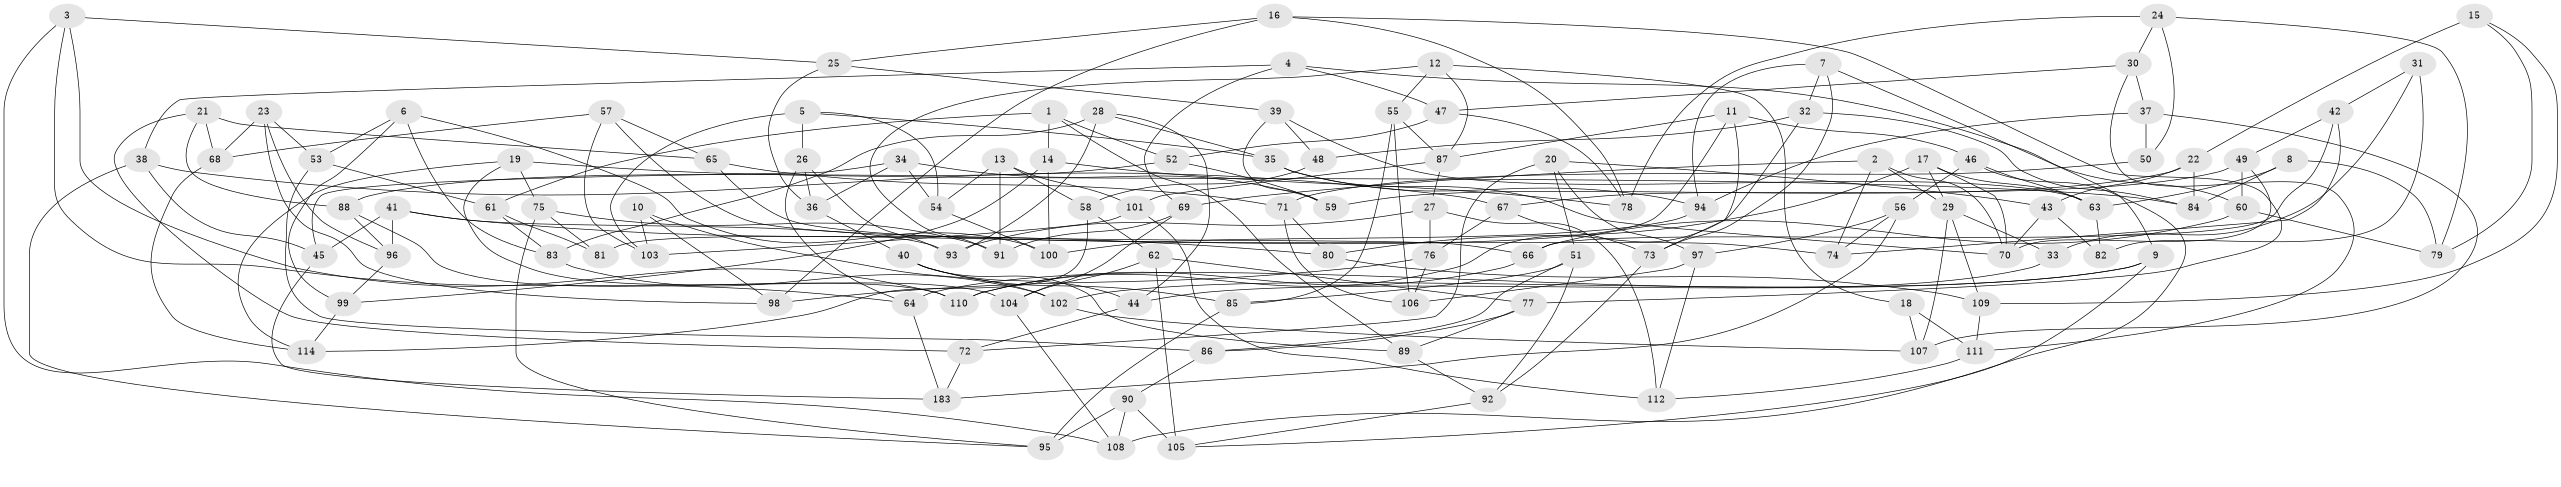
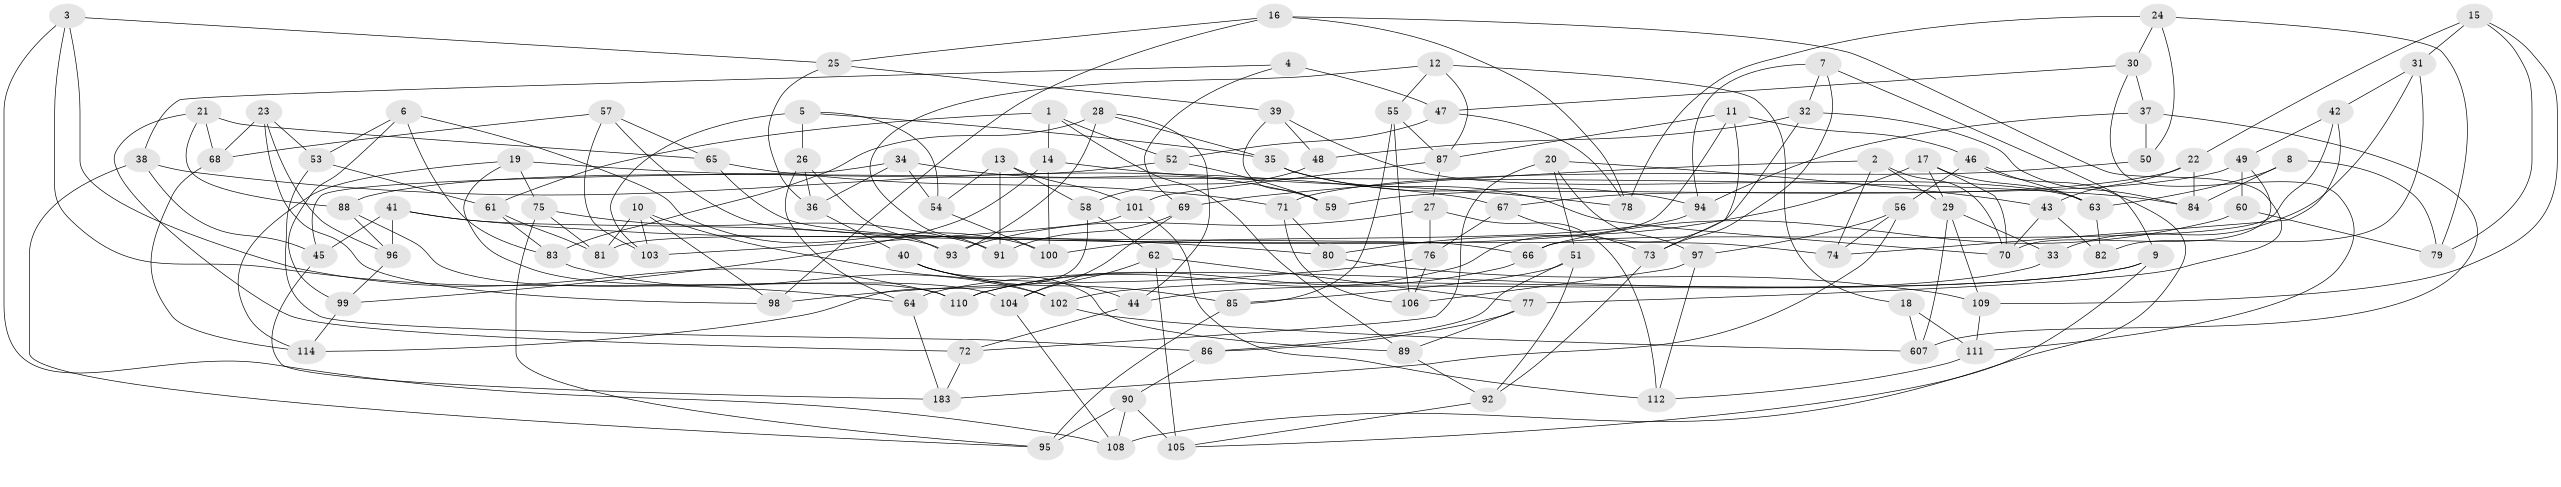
none -> (2446, 40)
(1798, 94) -> none
none -> (619, 232)
(1919, 352) -> (1919, 352)
